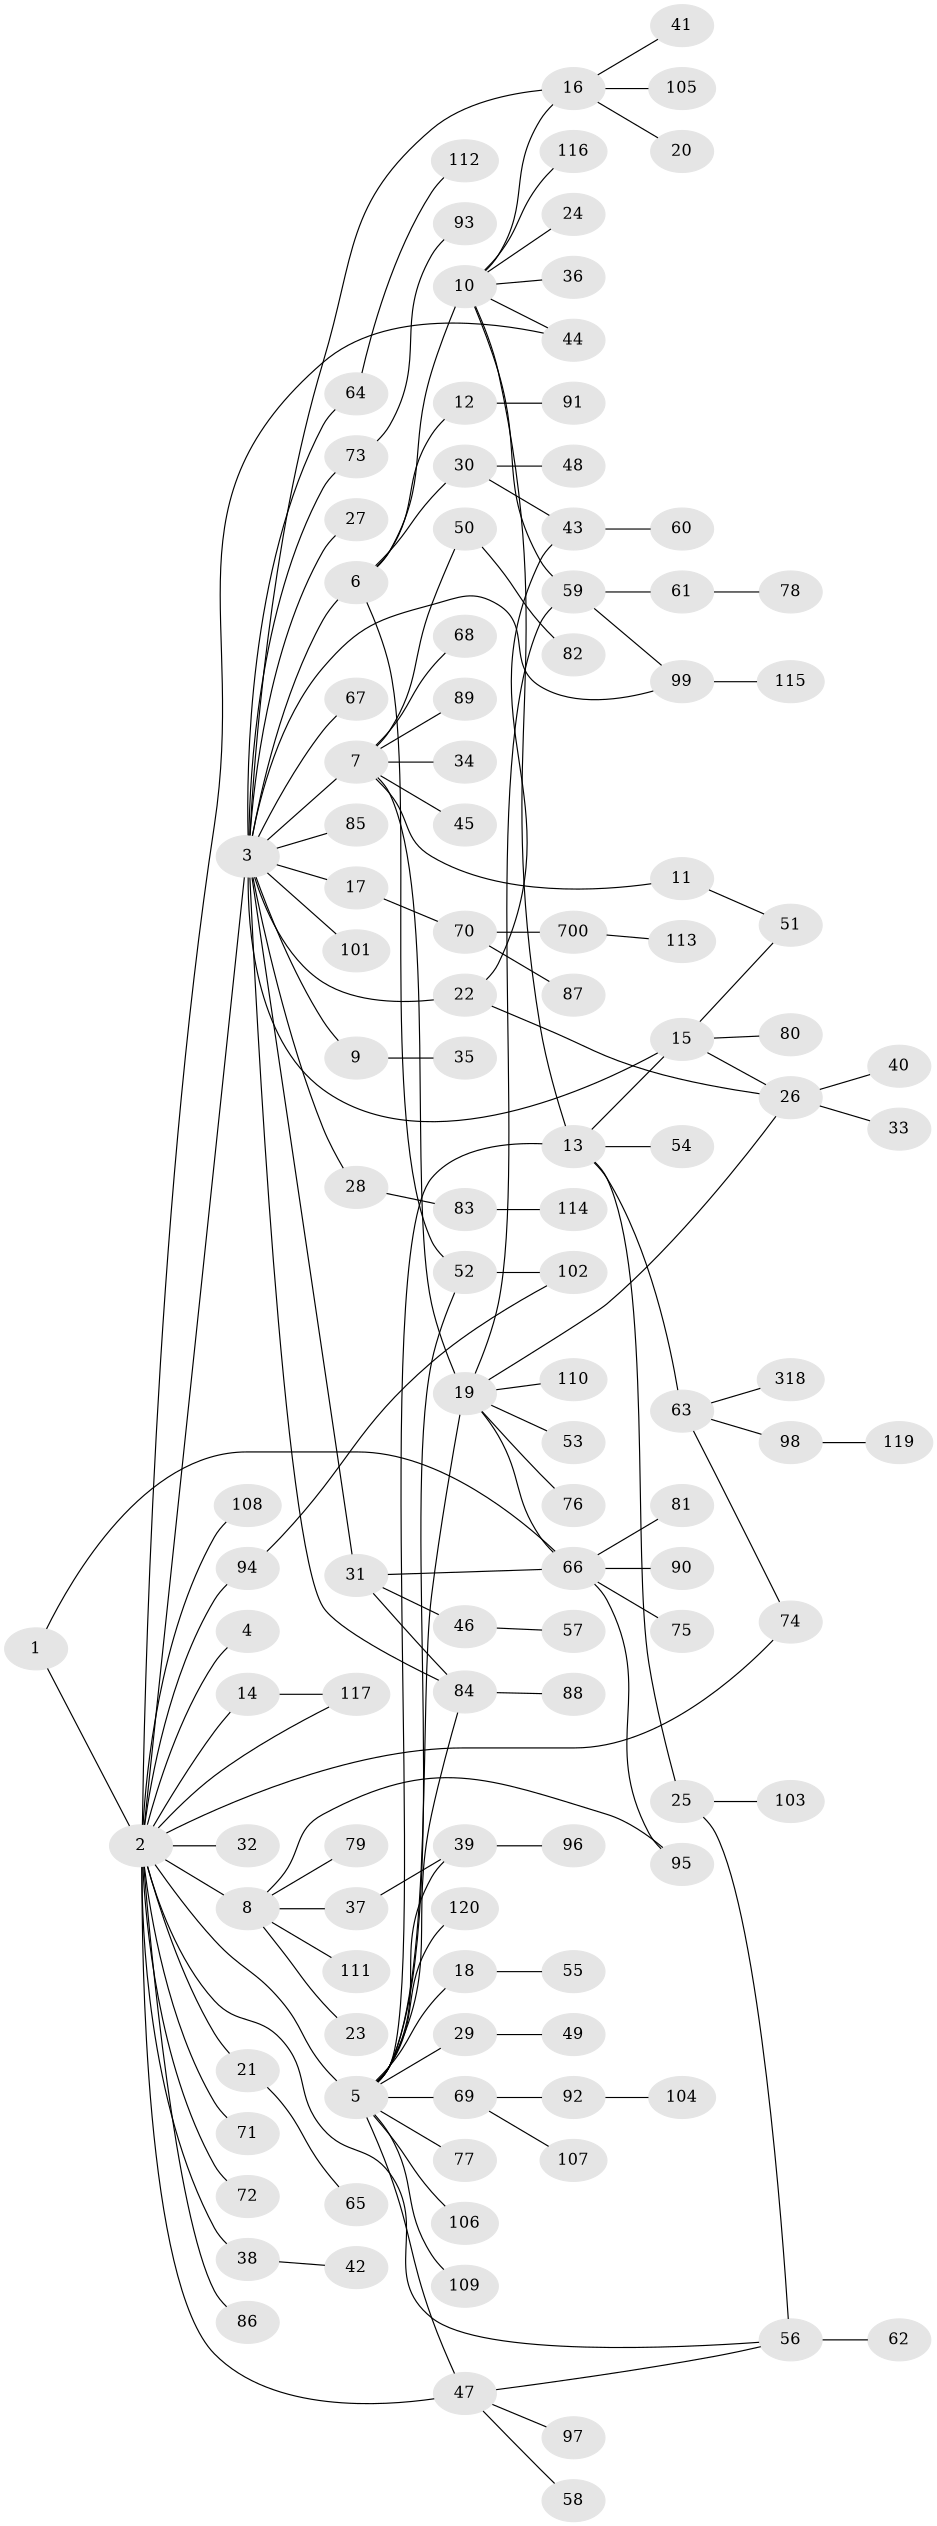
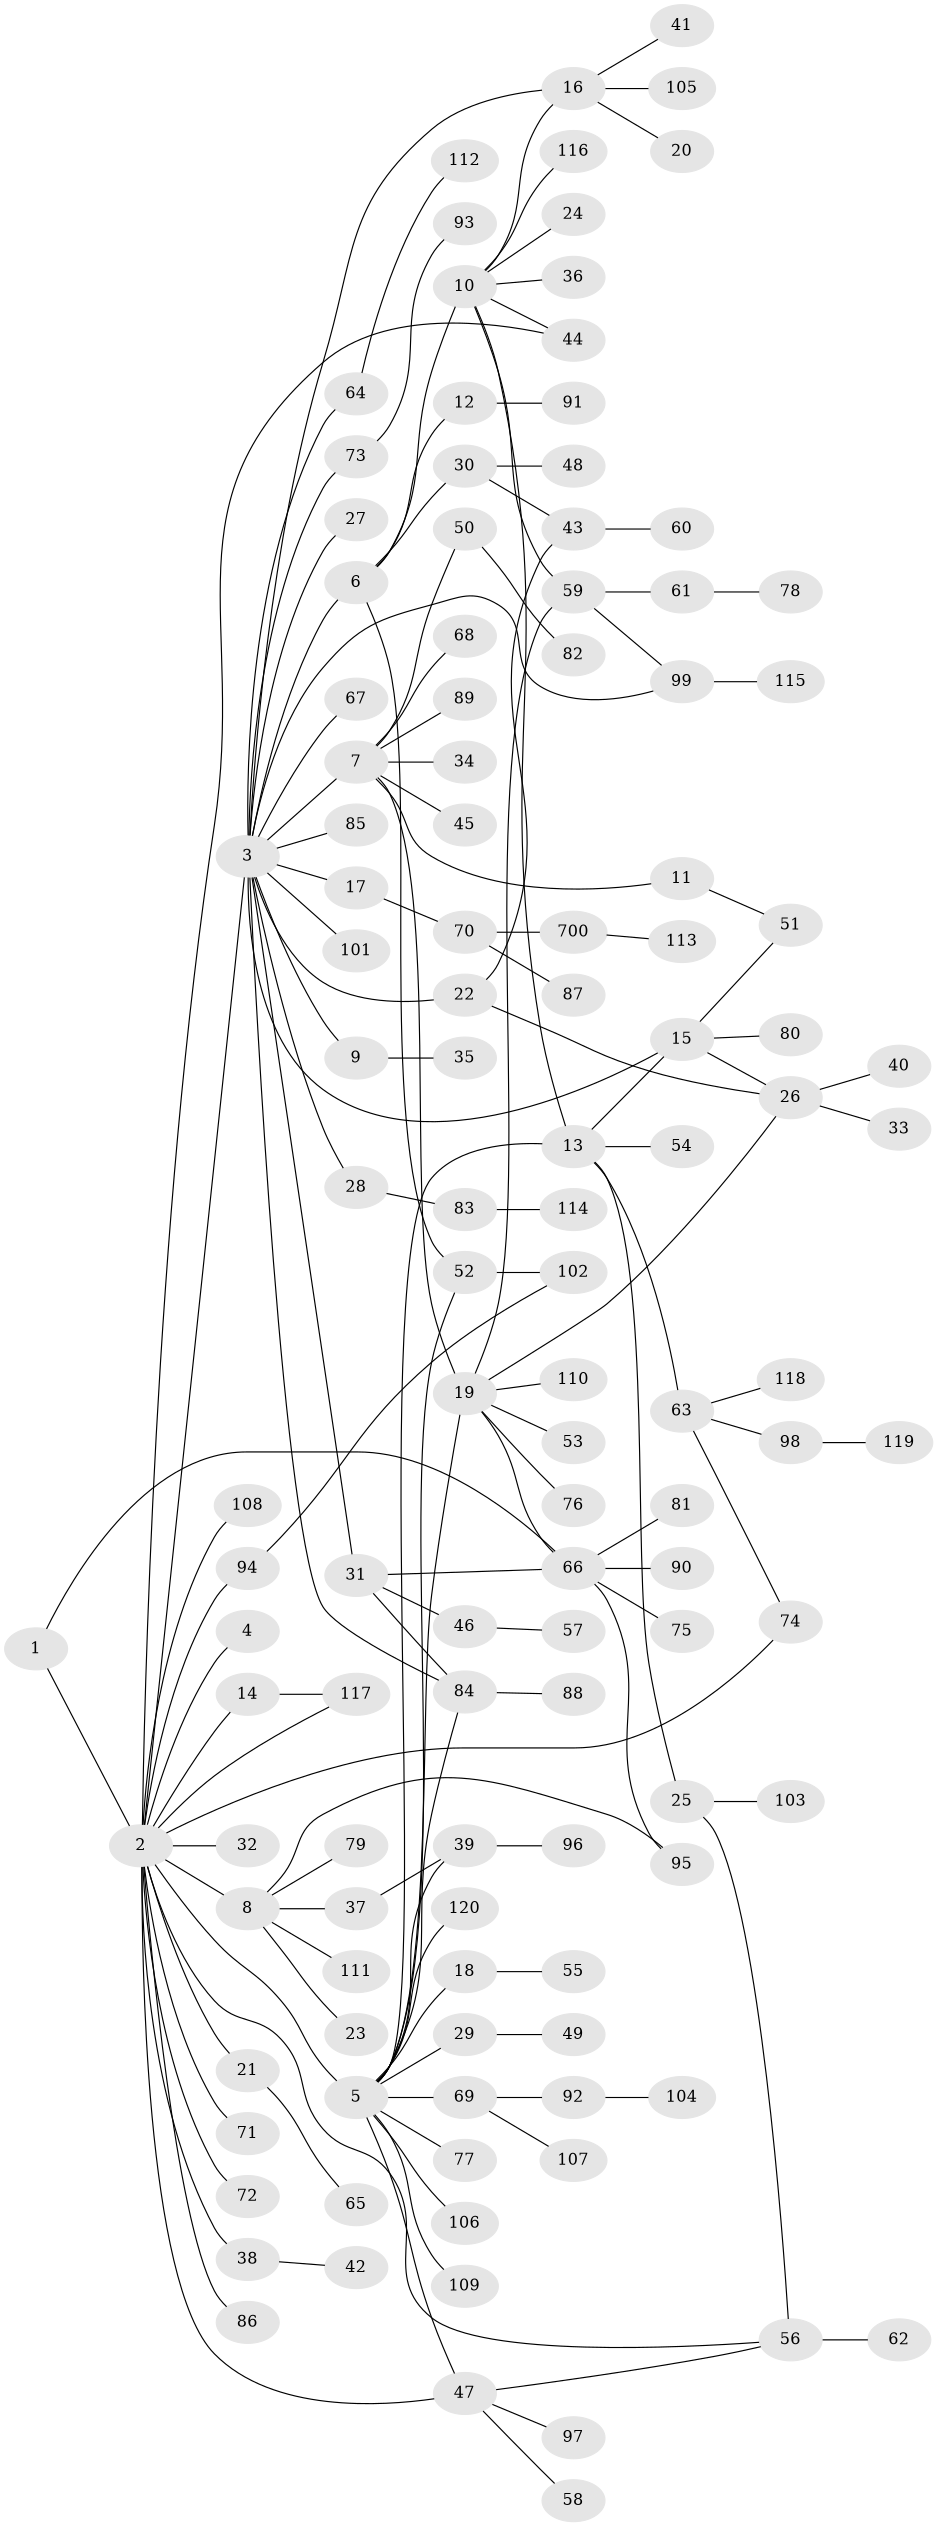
(791, 1380) -> (791, 1380)
